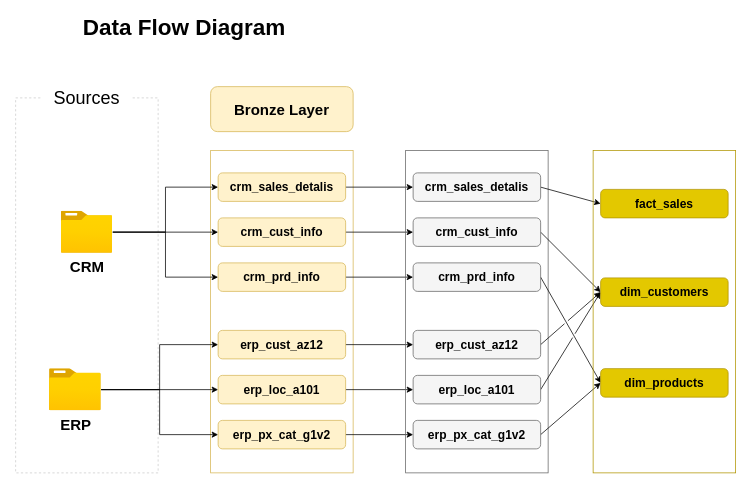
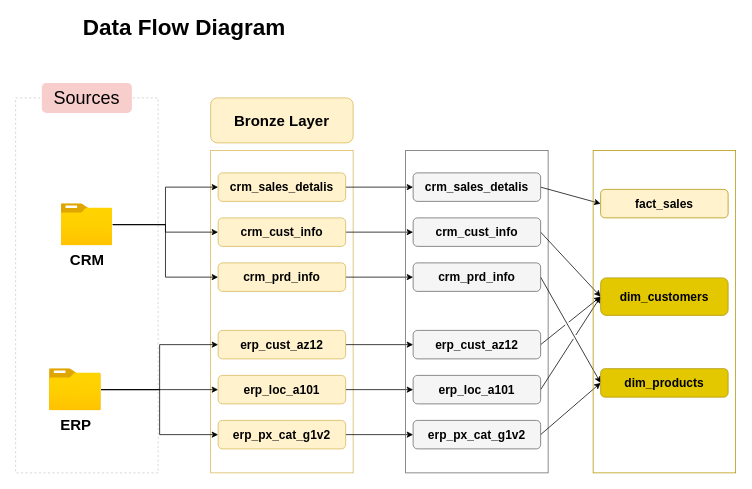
(87, 98) -> (87, 98)
(282, 109) -> (282, 120)
(664, 204) -> (664, 204)
(87, 232) -> (87, 225)
(664, 292) -> (664, 297)
